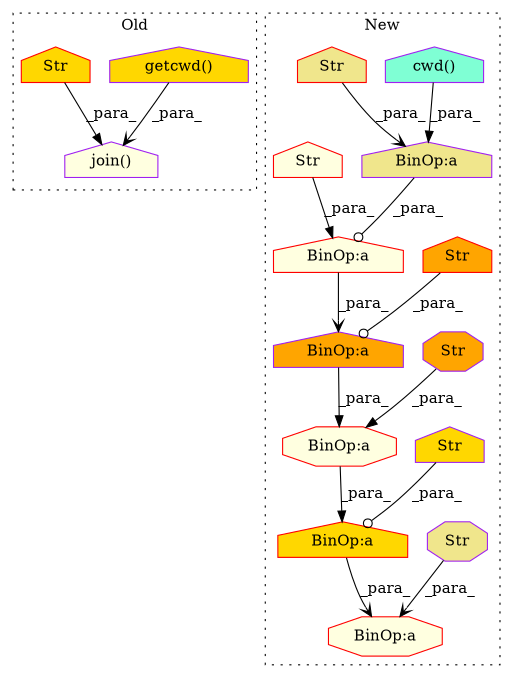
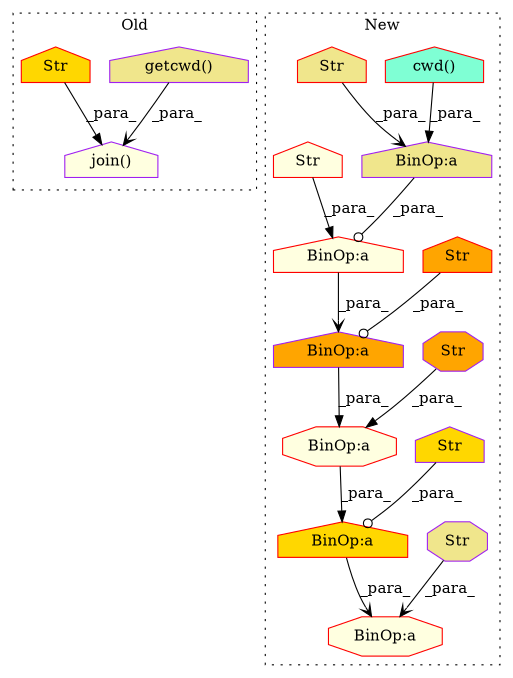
(179, 67) -> (179, 67)
(434, 67) -> (434, 67)
